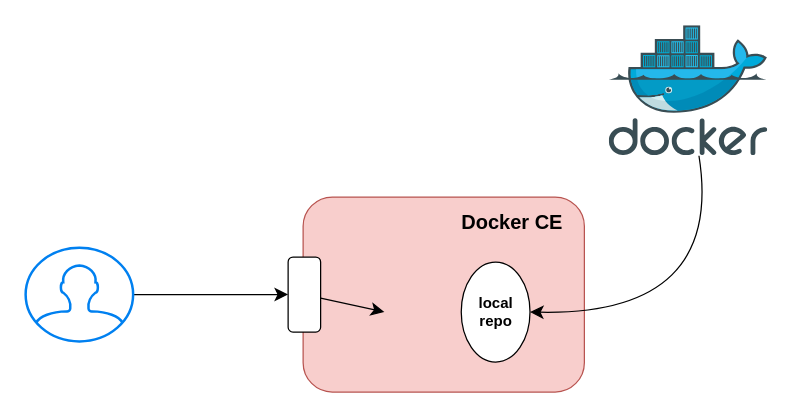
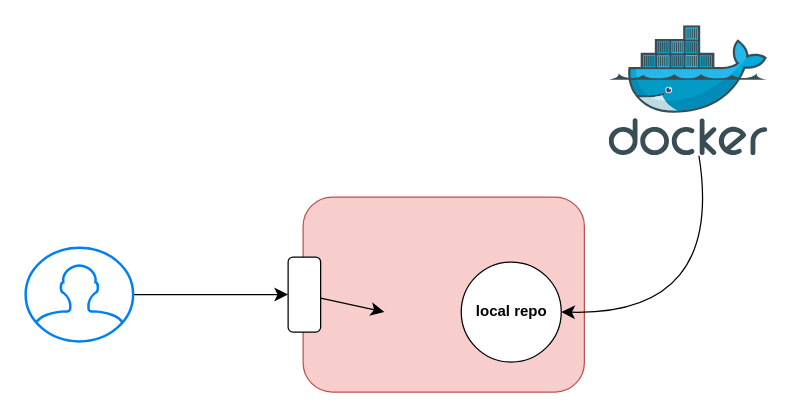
(511, 221) -> none
(496, 312) -> (511, 312)
